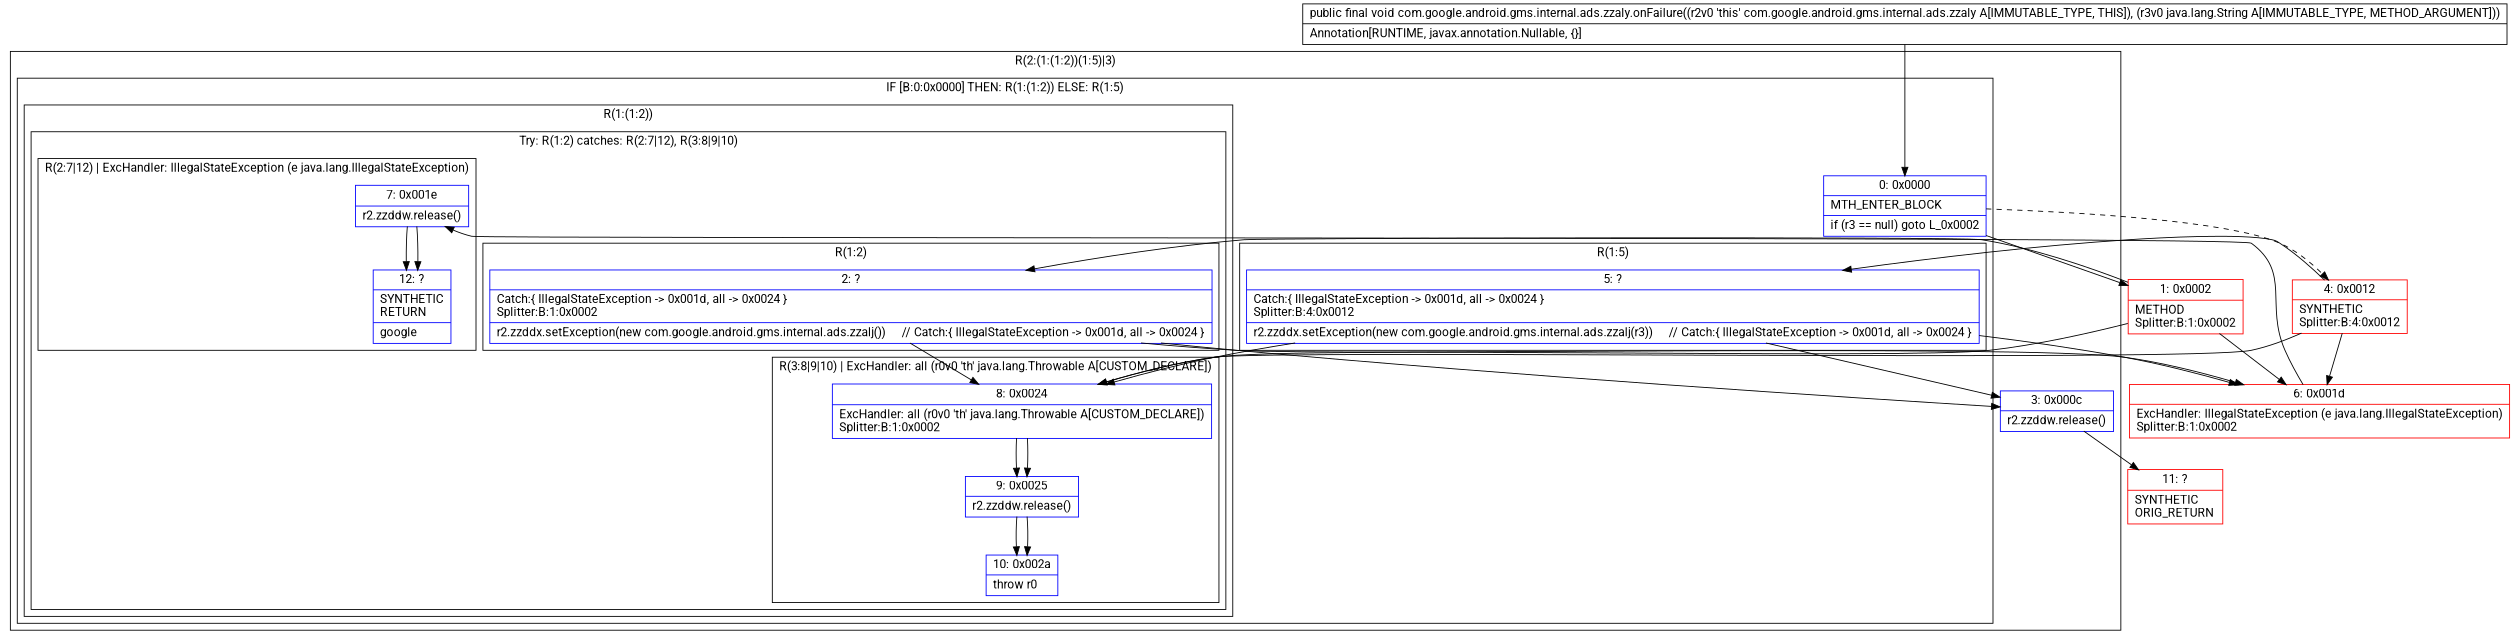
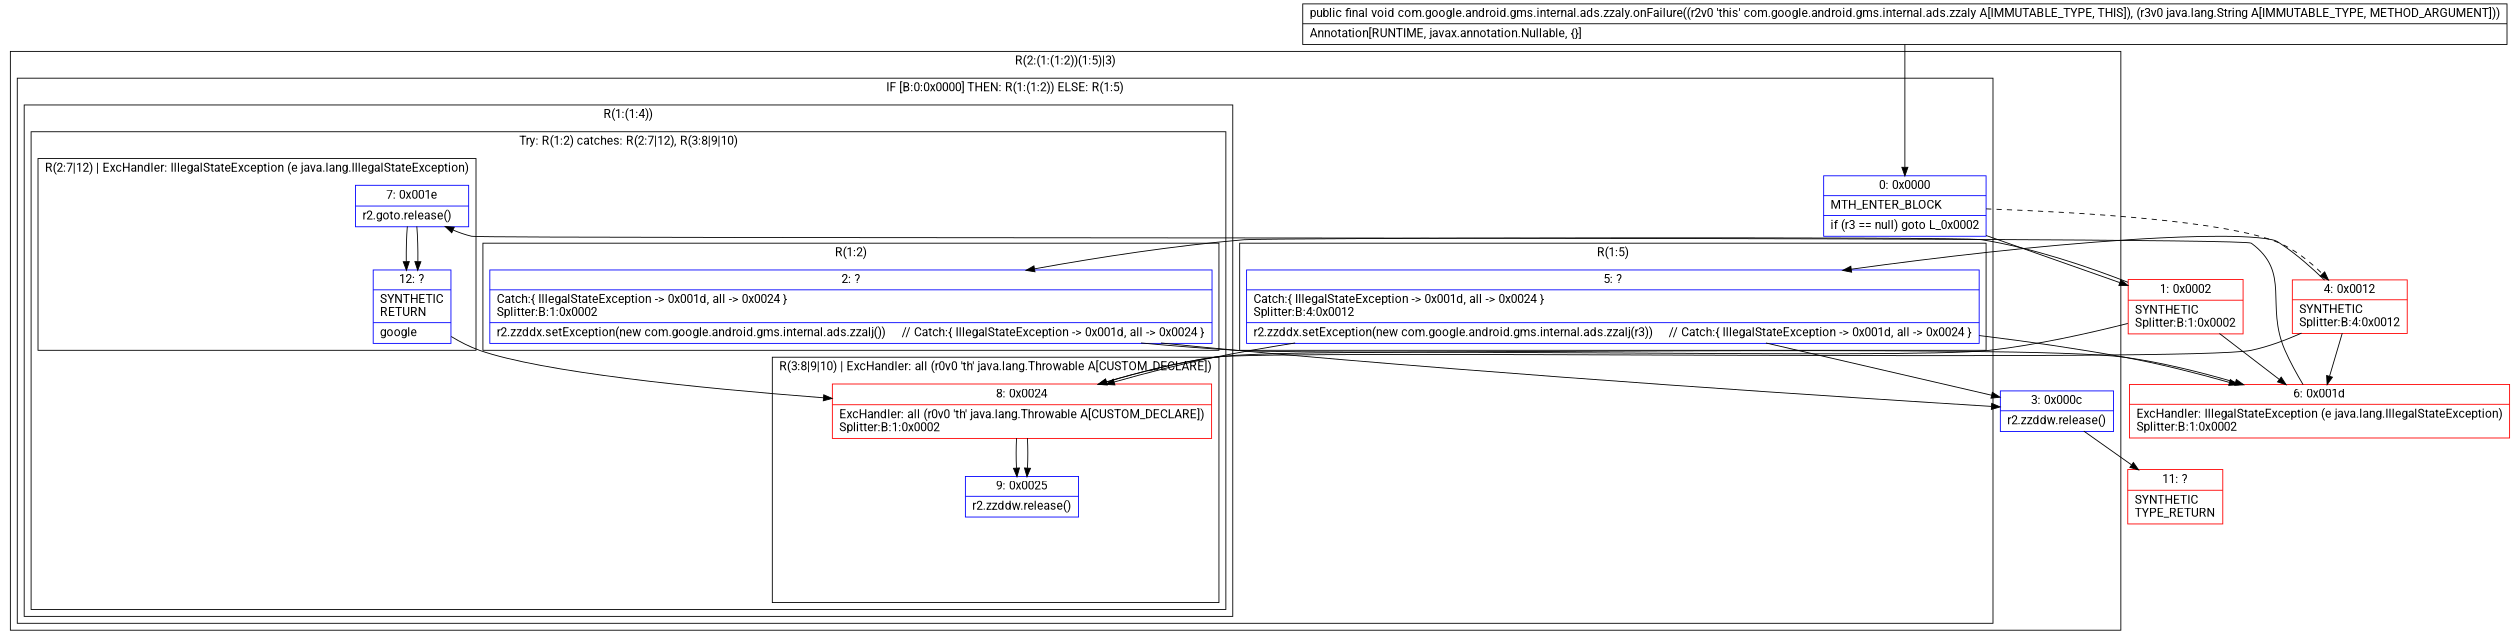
(628, 115) -> (628, 115)
(412, 216) -> (407, 216)
(2160, 310) -> (2167, 310)
(944, 363) -> (635, 379)
(1022, 411) -> (1022, 411)
(2174, 513) -> (2175, 513)
(1022, 575) -> none
